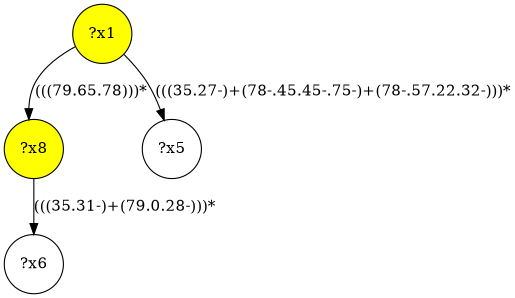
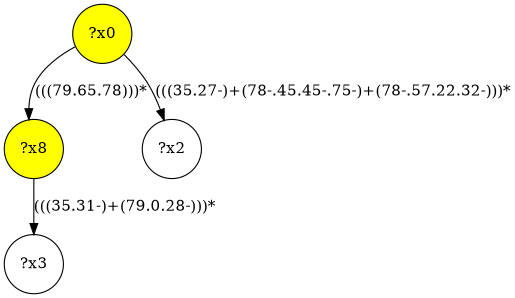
(102, 34) -> (102, 34)
(172, 149) -> (172, 149)
(34, 264) -> (34, 264)
